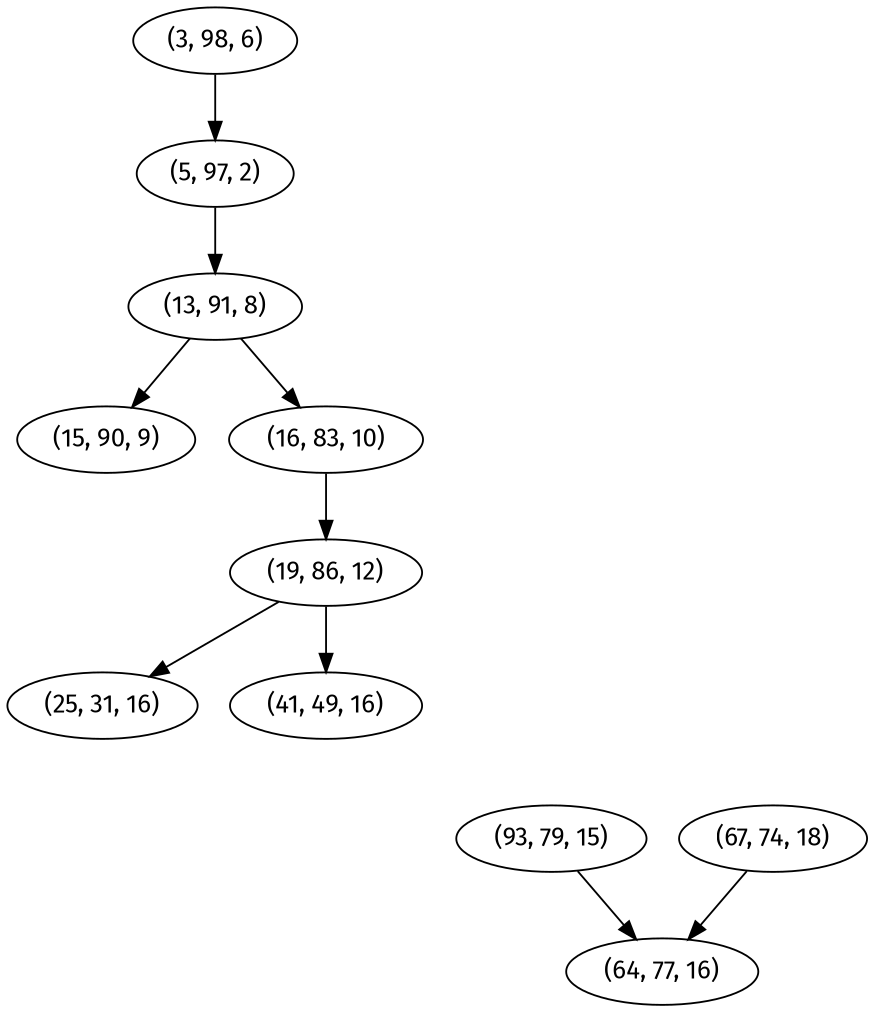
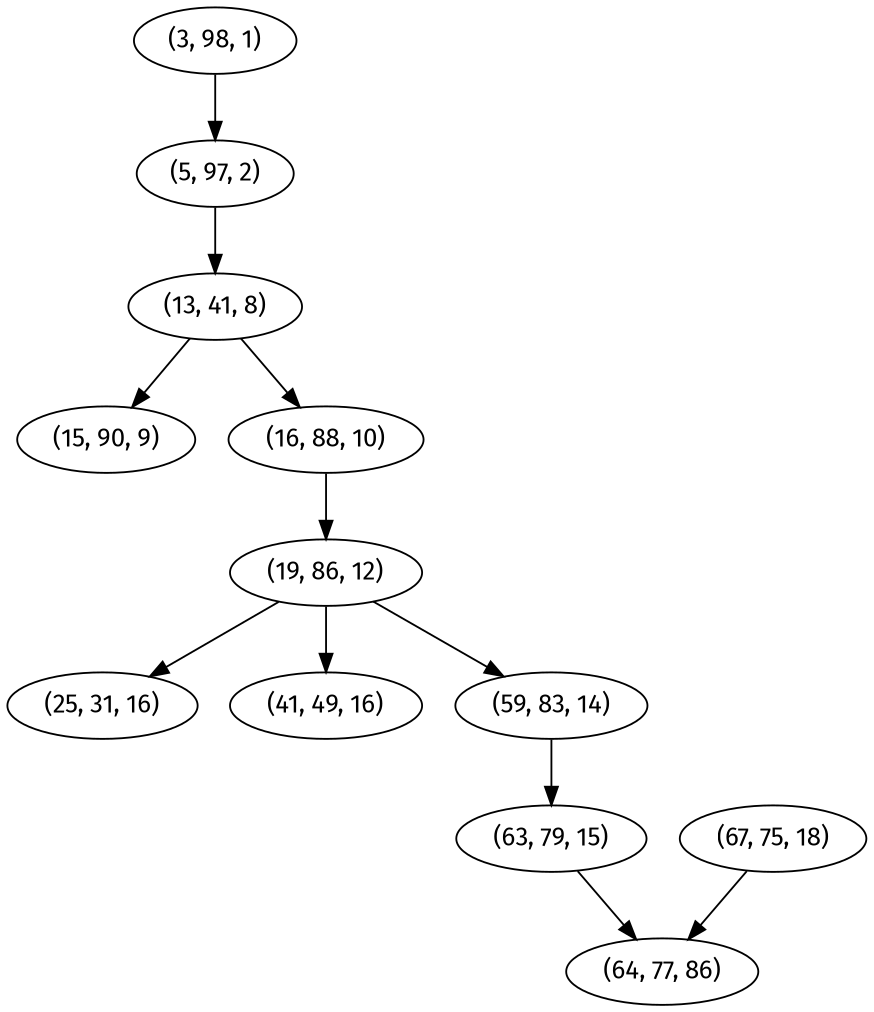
(215, 41) -> (215, 41)
(215, 307) -> (215, 307)
(326, 440) -> (326, 440)
none -> (551, 706)
(551, 839) -> (551, 839)
(773, 839) -> (773, 839)
(662, 972) -> (662, 972)
